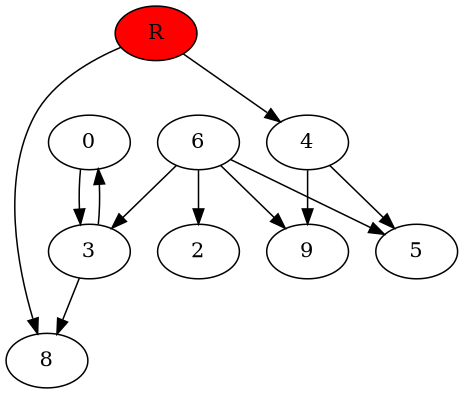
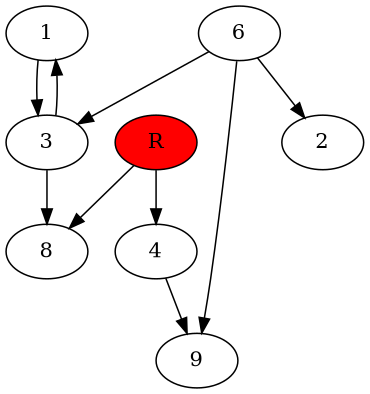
(89, 142) -> (47, 33)
(417, 252) -> none
